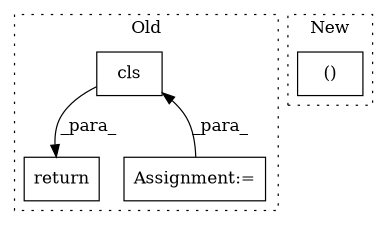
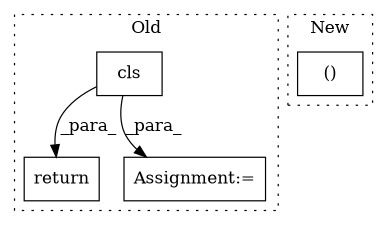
(190, 126) -> (122, 125)
